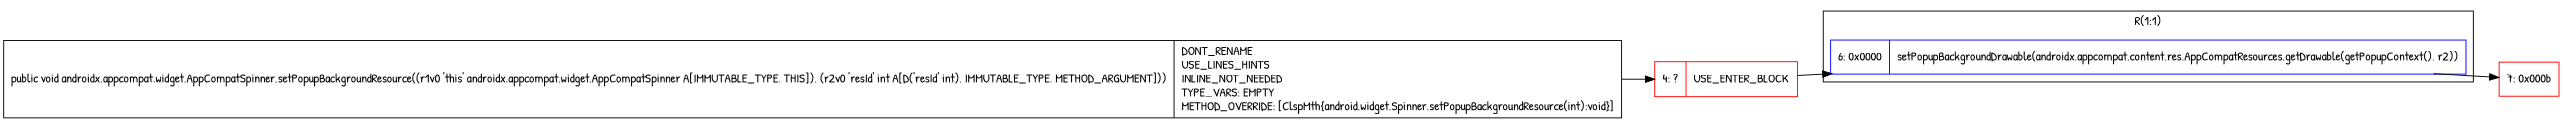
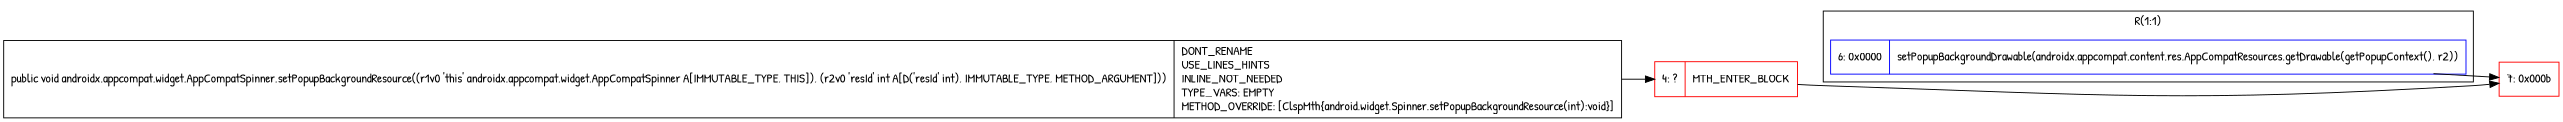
(1810, 75) -> (2144, 96)
(1741, 79) -> (1741, 79)
